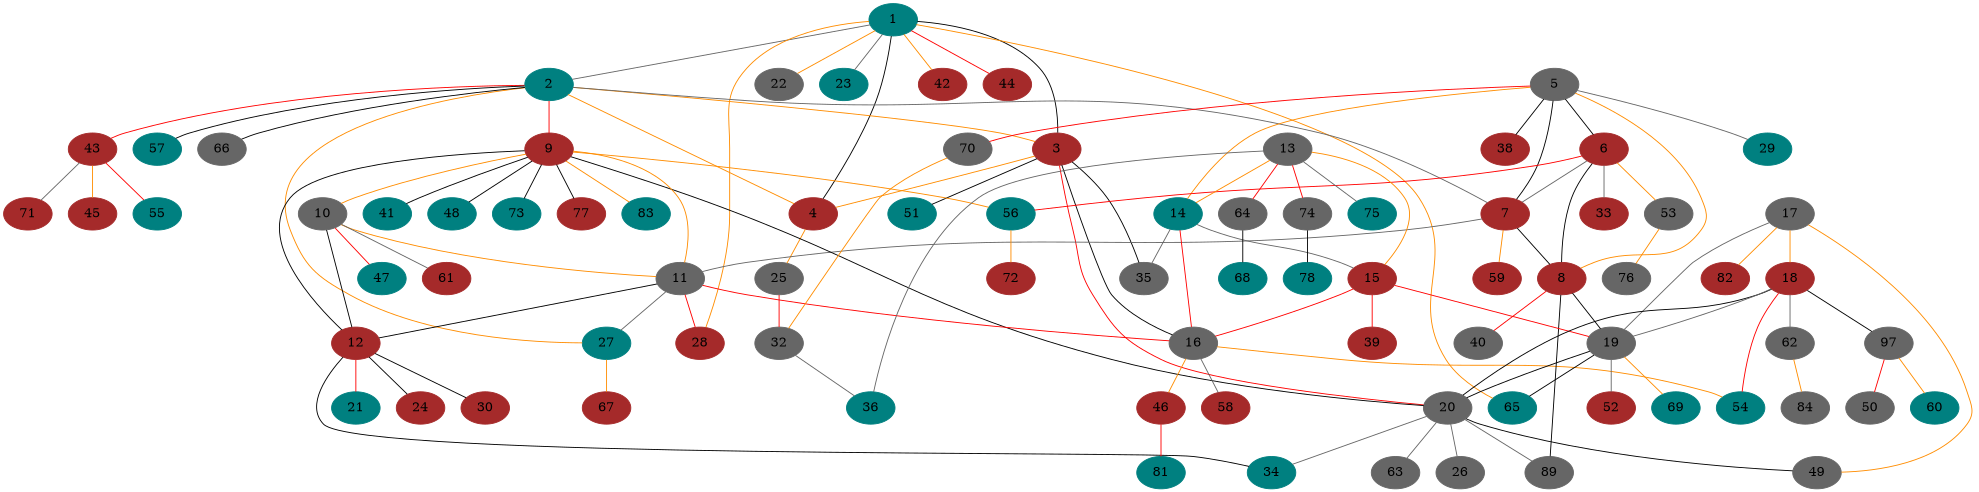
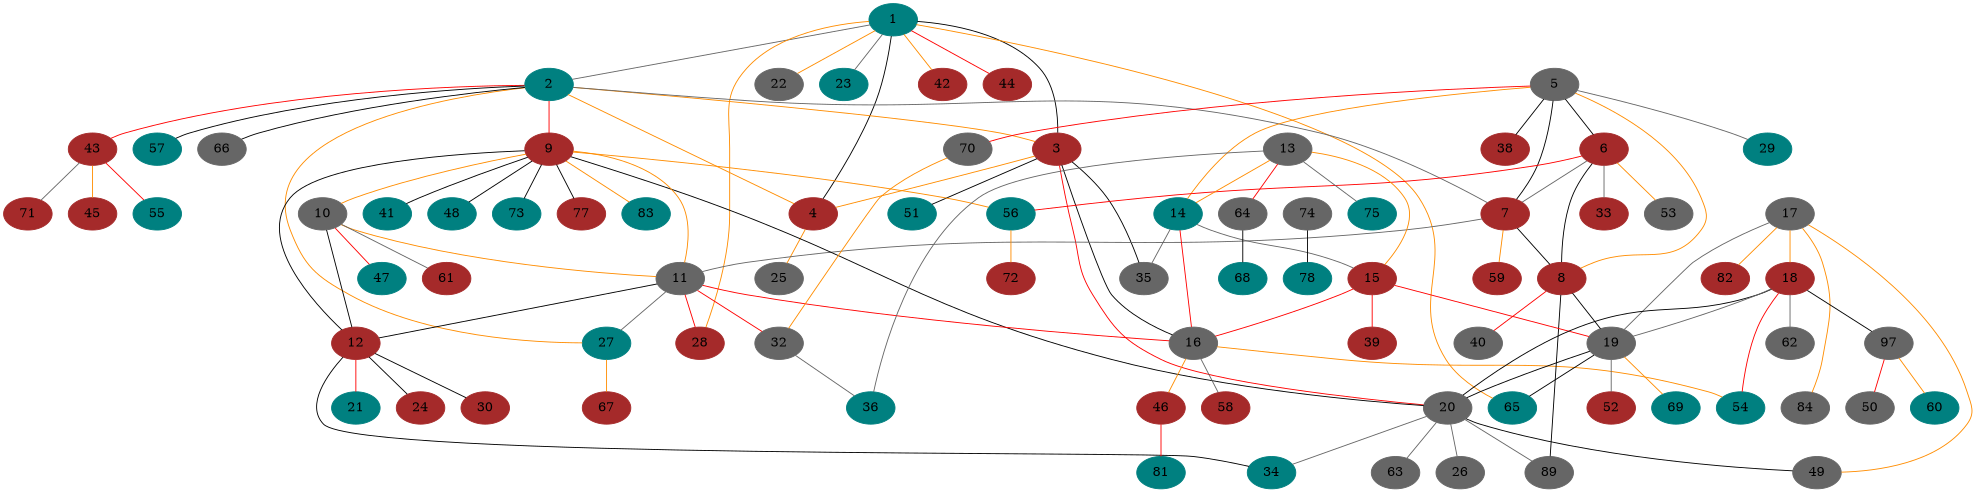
(1298, 182) -> none
(1626, 279) -> none
(779, 311) -> (730, 311)
(1798, 375) -> (1830, 313)
